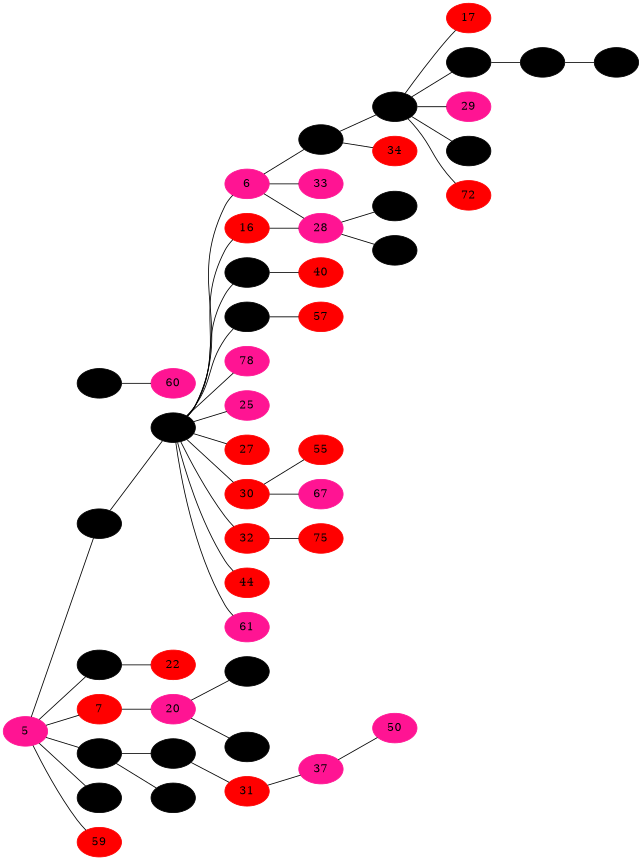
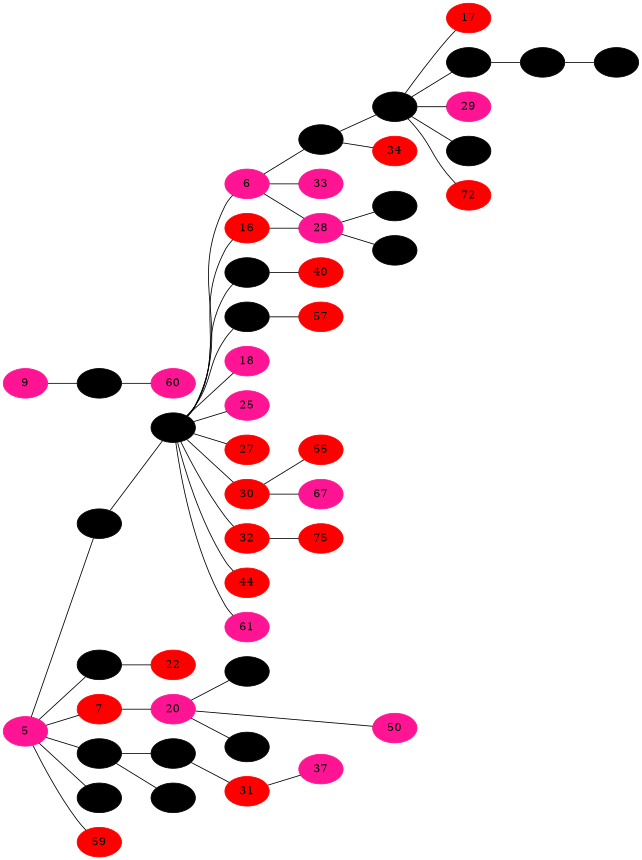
(247, 361) -> (247, 361)
none -> (25, 383)
(358, 749) -> (284, 719)
